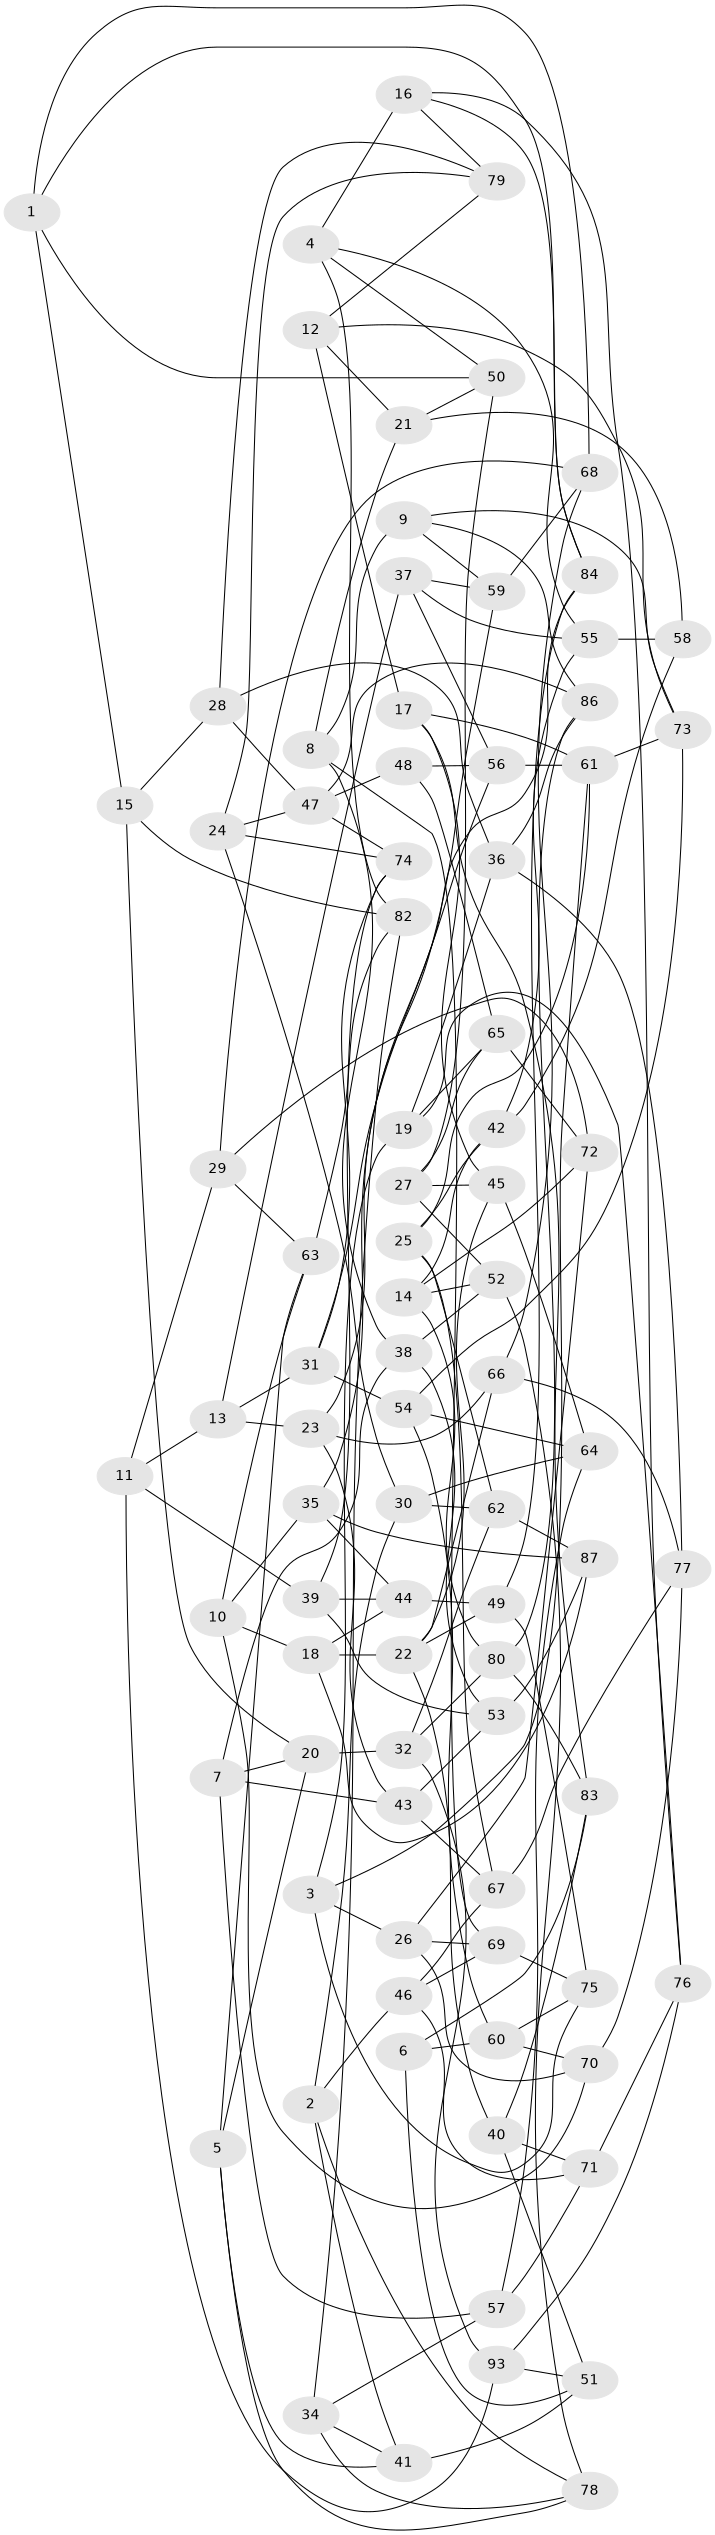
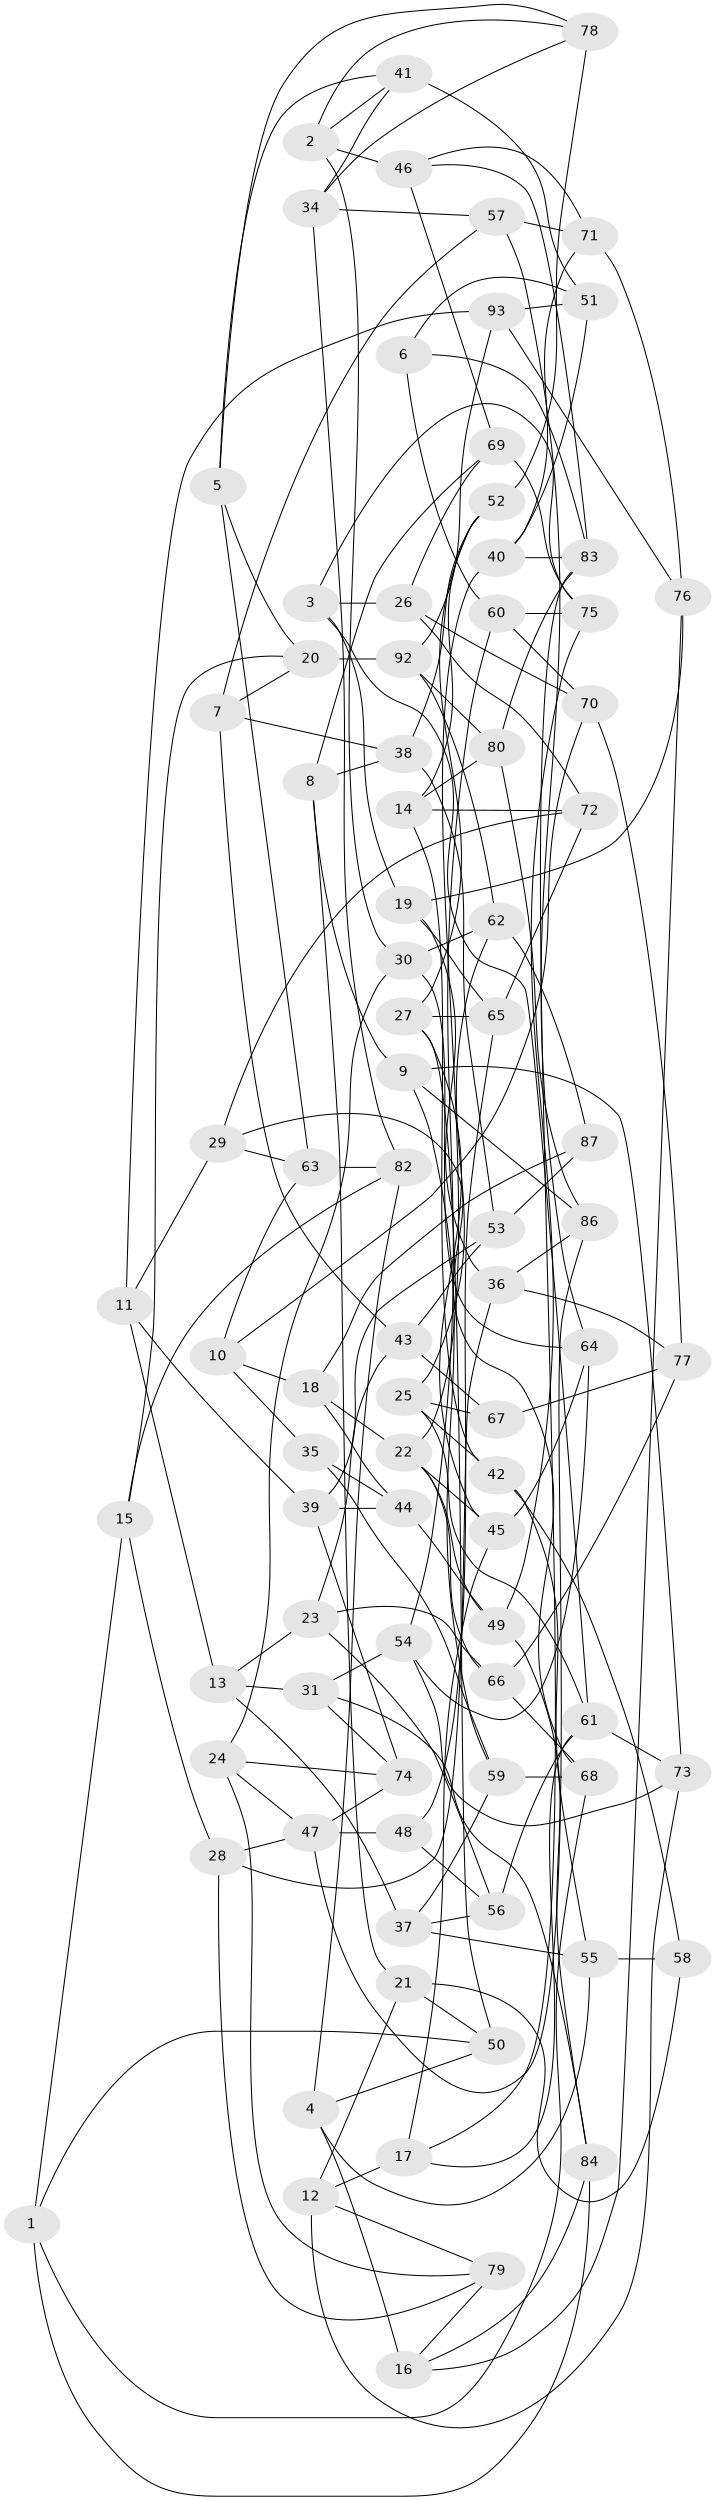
(434, 1544) -> none
(404, 1750) -> (404, 659)
(445, 1951) -> (549, 268)
